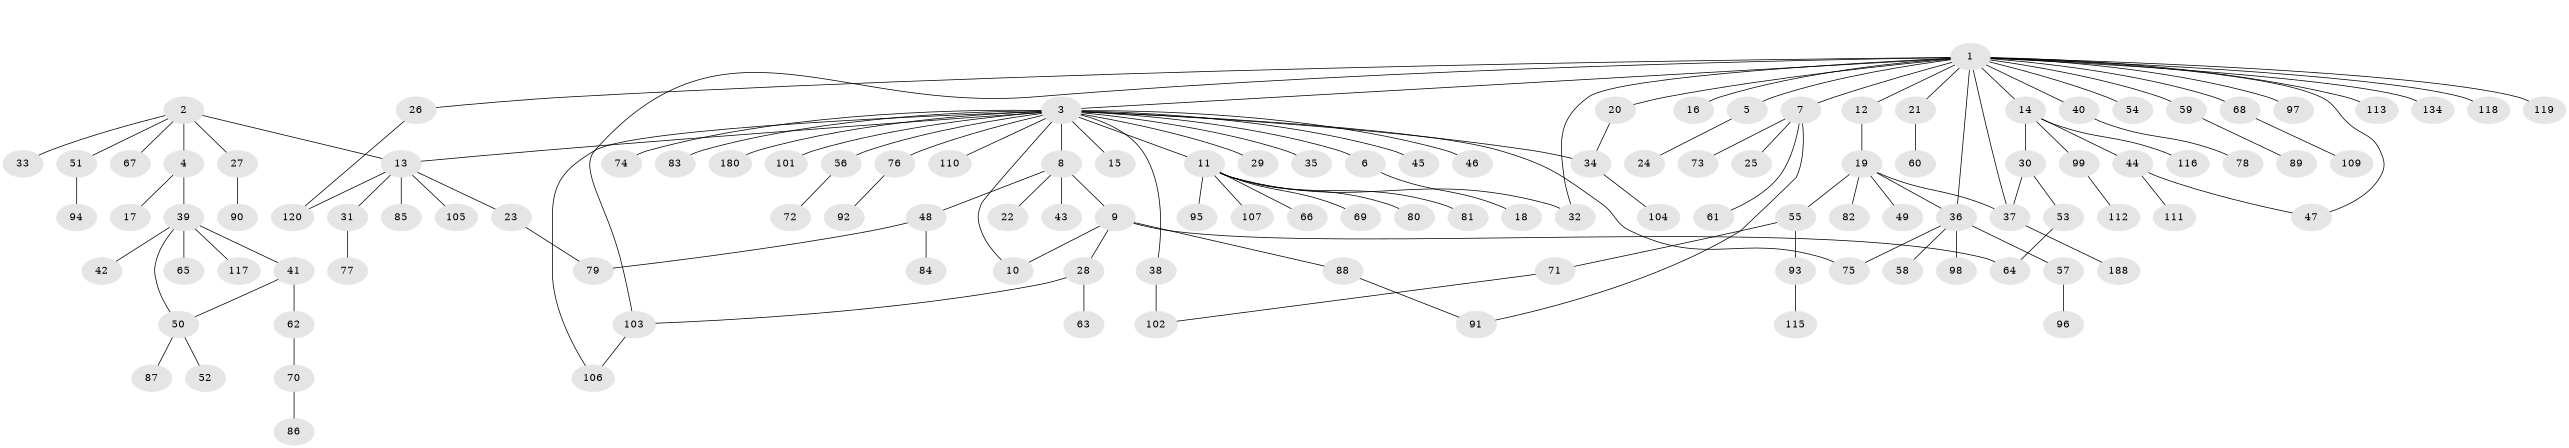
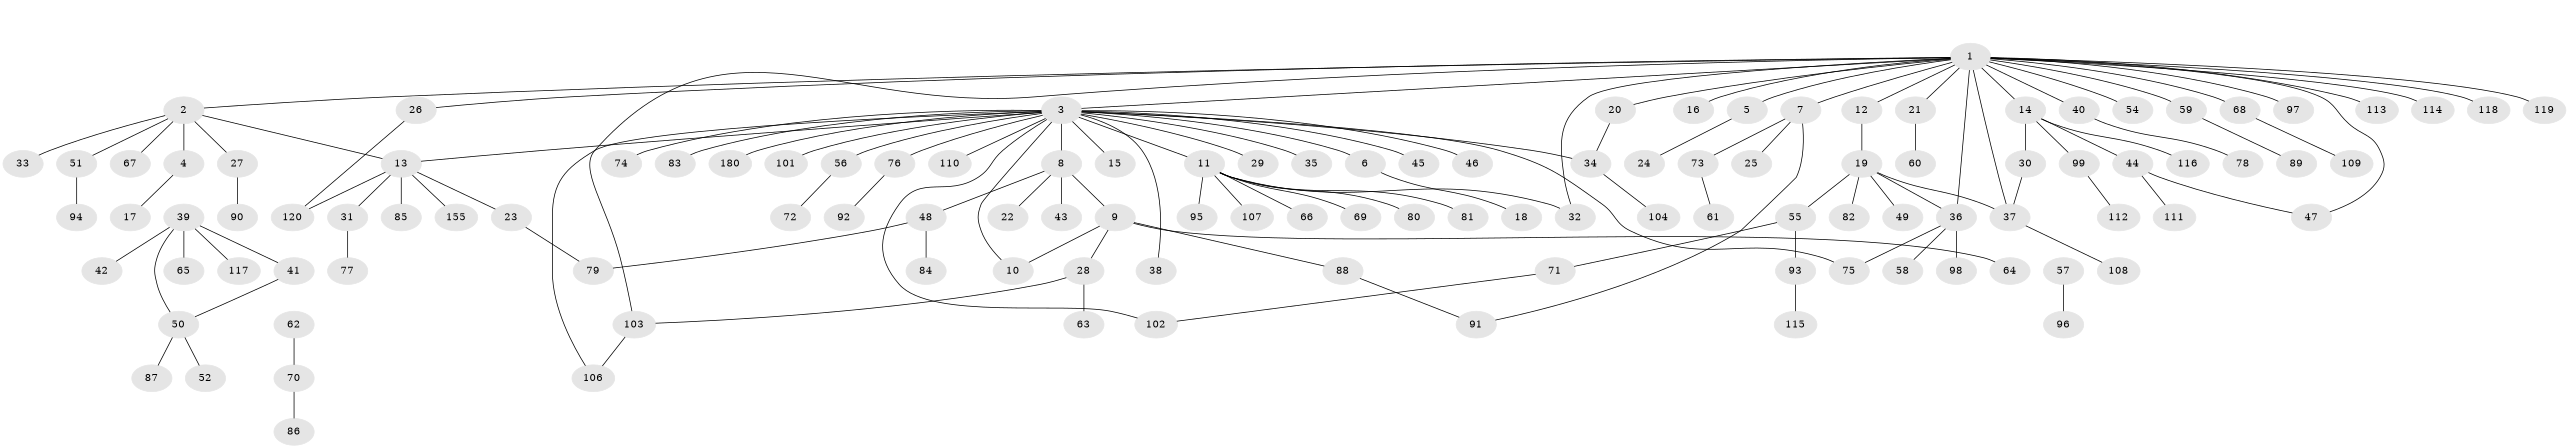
none -> (728, 84)
(2433, 110) -> (2433, 110)
(1778, 177) -> (1706, 191)
(184, 191) -> none
(456, 217) -> (456, 217)
(2064, 217) -> none
(2010, 244) -> none
(2119, 271) -> (2119, 271)
(294, 298) -> none
(1156, 298) -> (893, 276)
